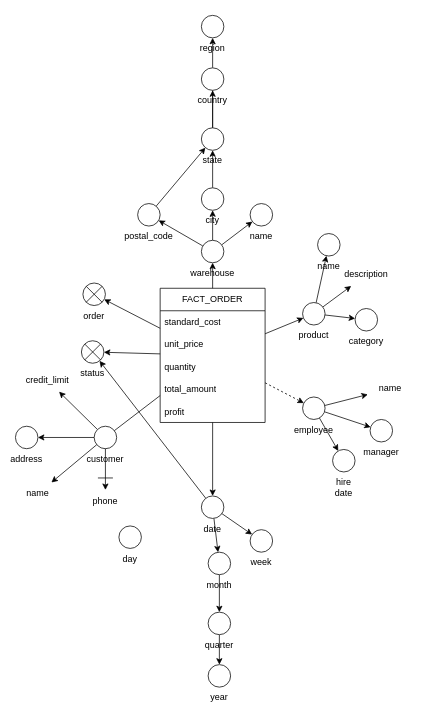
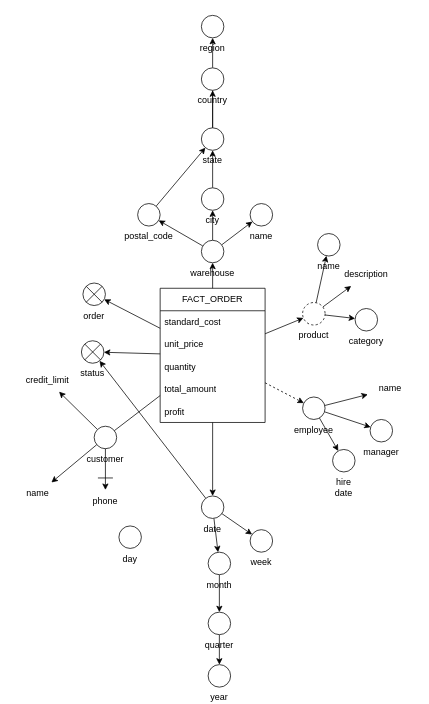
(314, 314) -> (314, 314)
(27, 438) -> none
(69, 438) -> none
